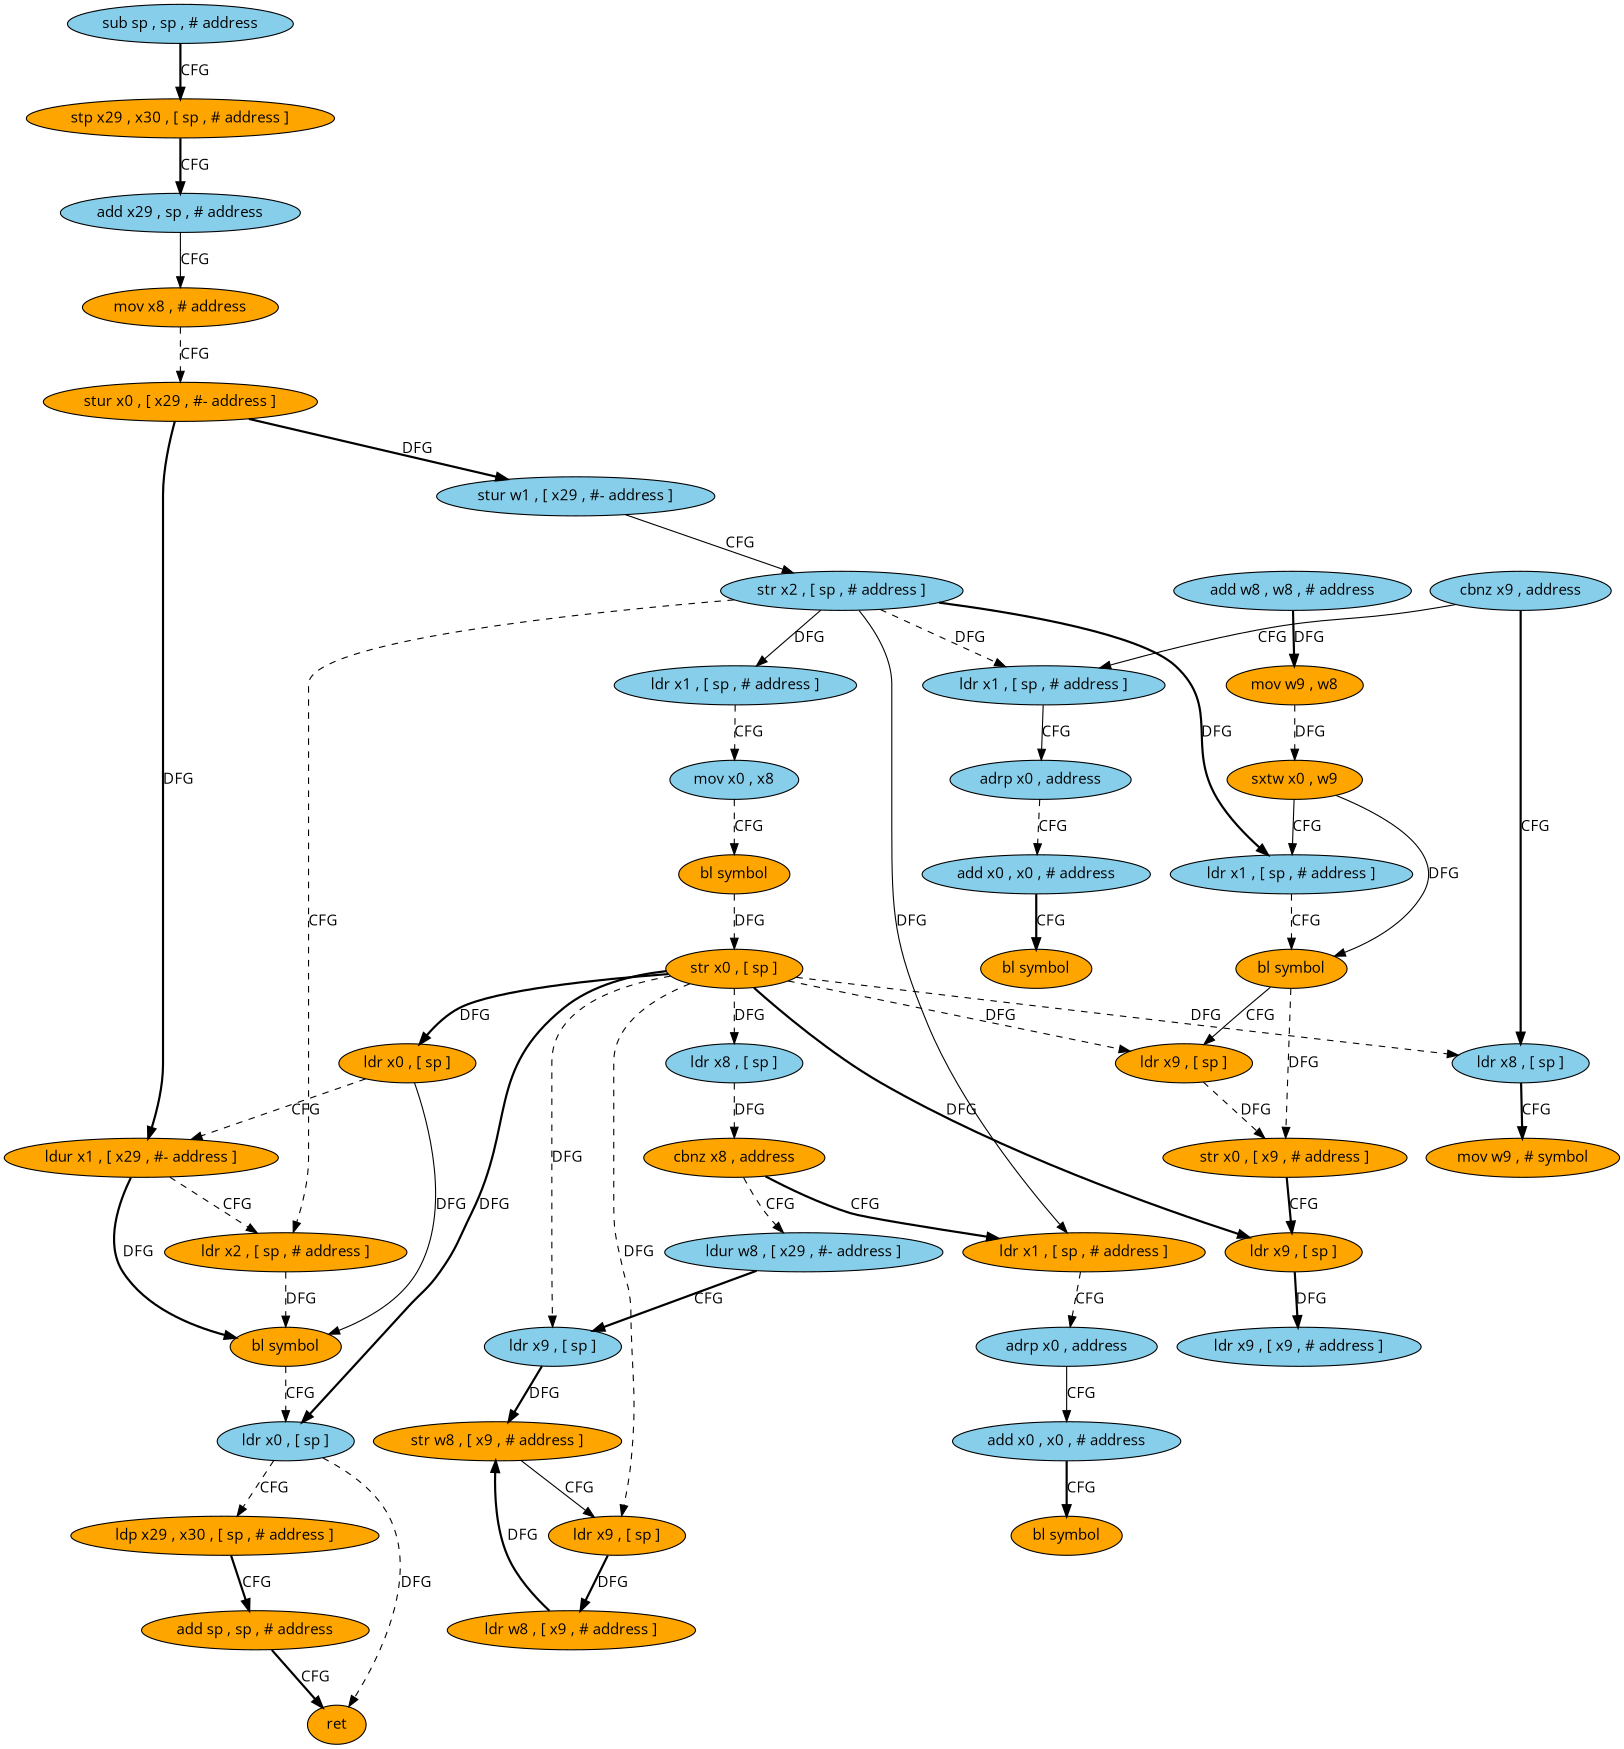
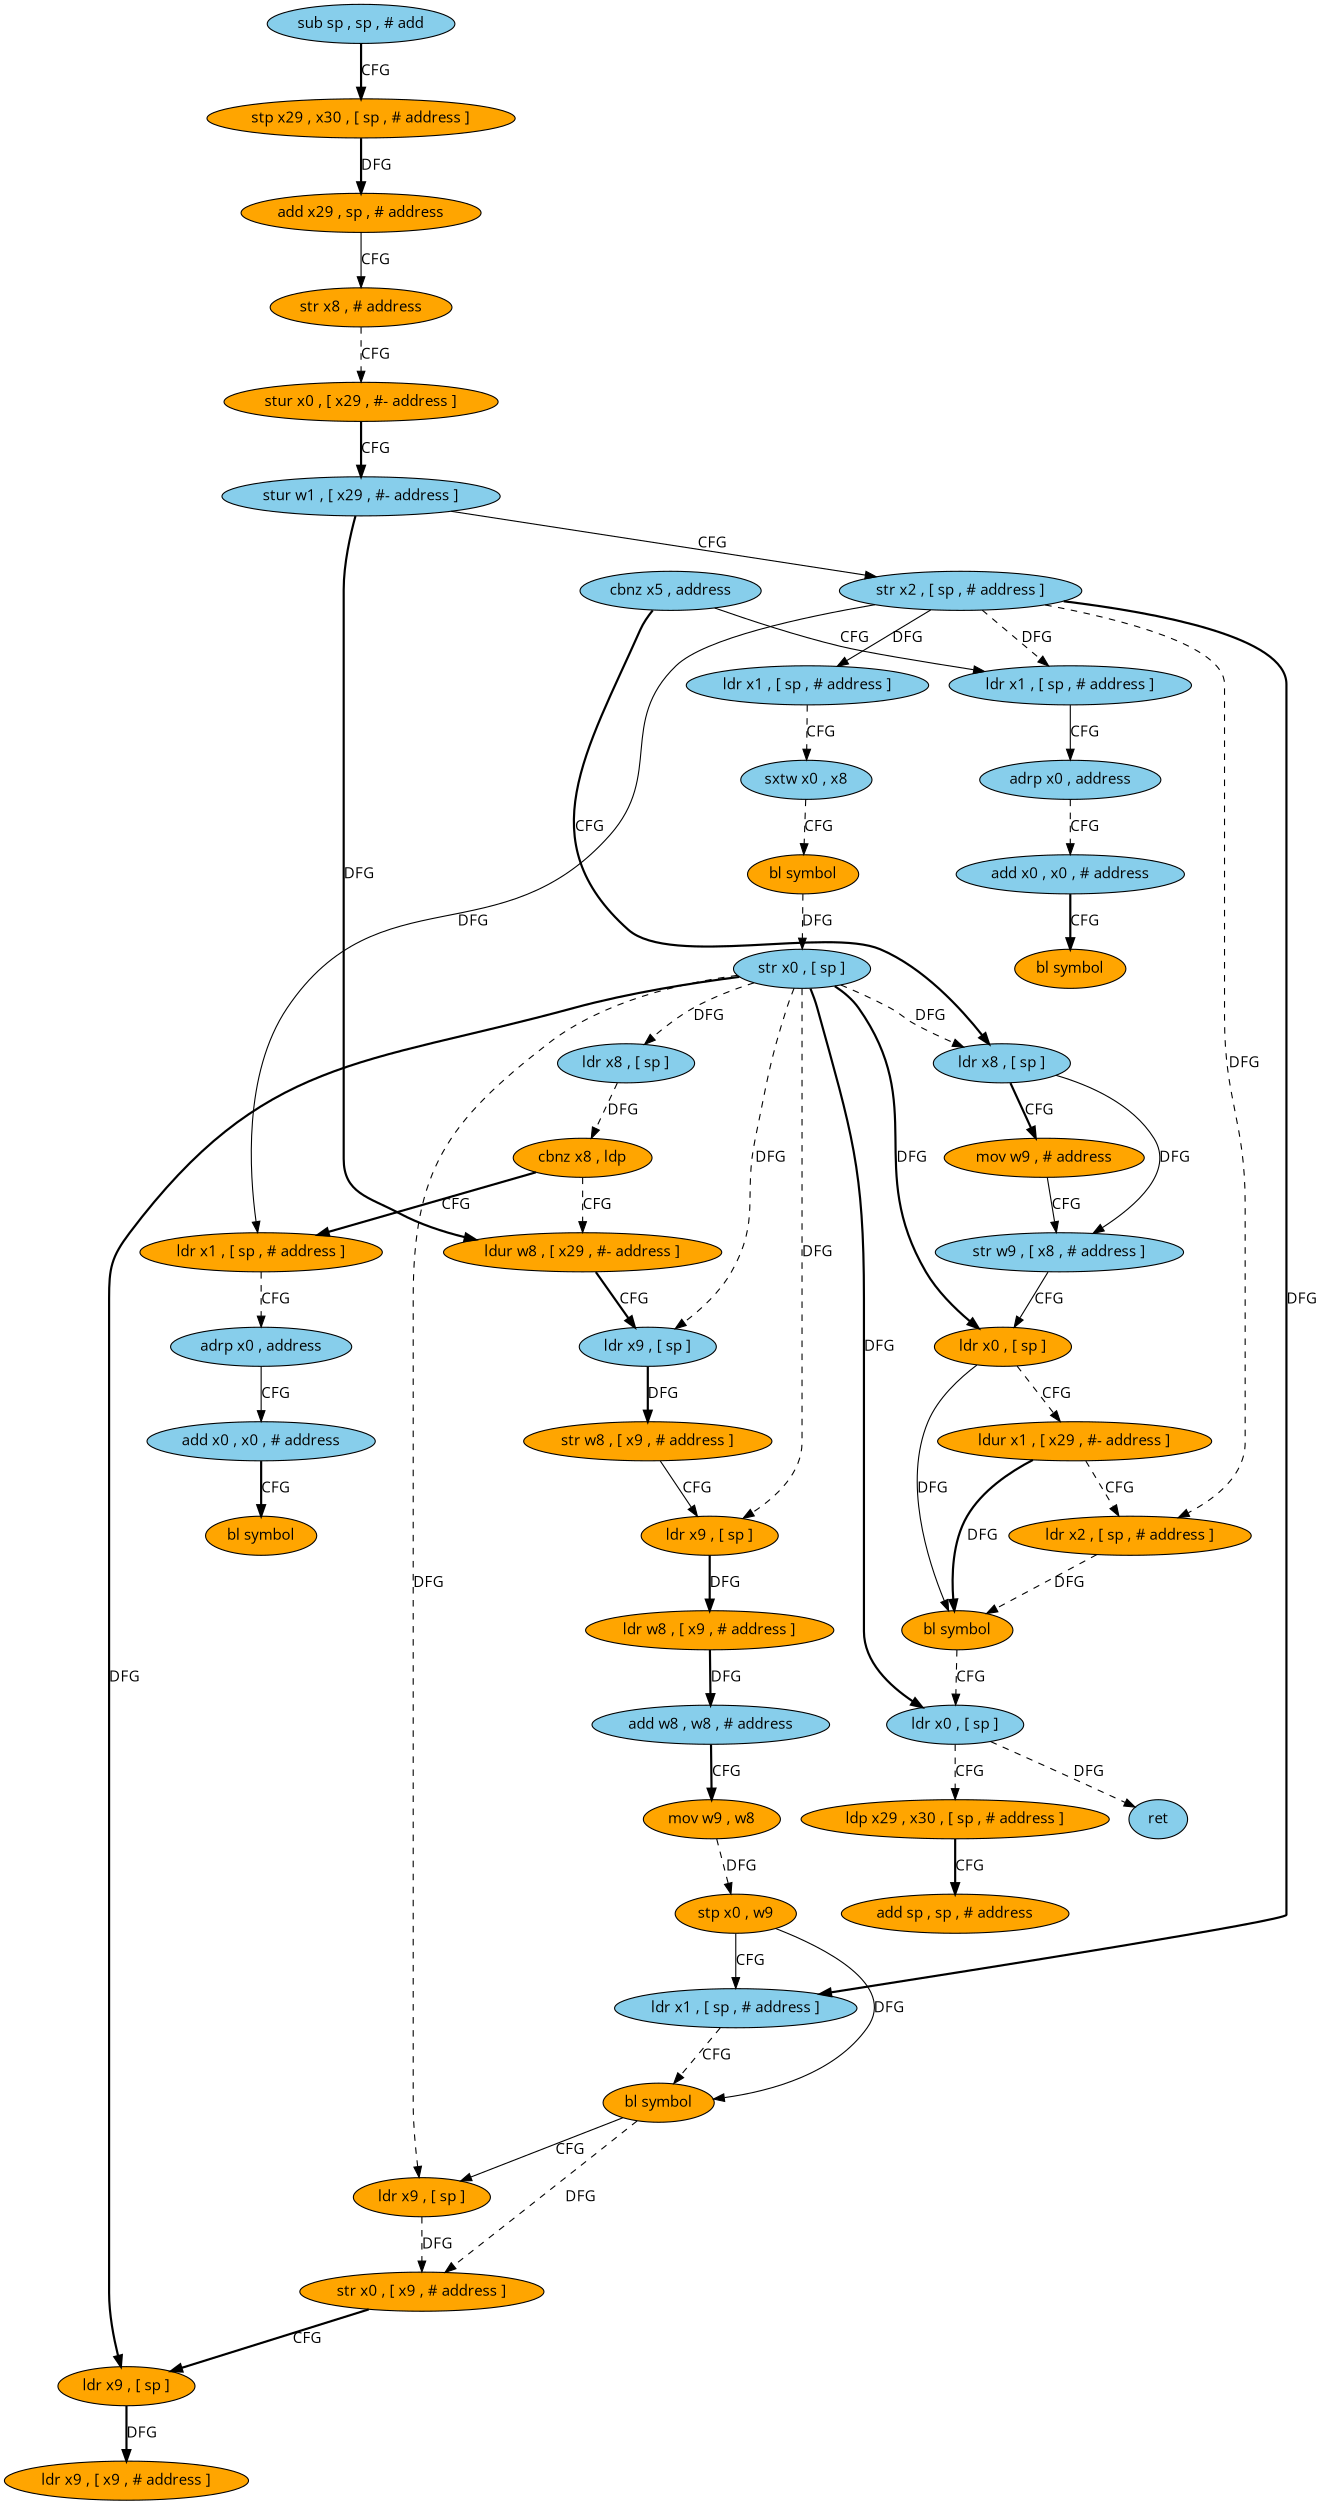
(180, 24) -> (361, 24)
(196, 166) -> (377, 166)
(180, 213) -> (361, 213)
(180, 307) -> (361, 307)
(418, 449) -> (376, 449)
(1521, 591) -> (671, 591)
(1309, 638) -> (727, 1772)
(163, 775) -> none
(734, 780) -> (806, 780)
(1295, 780) -> (736, 1914)
none -> (344, 914)
(324, 922) -> (1245, 1063)
(734, 969) -> (802, 969)
(734, 1158) -> (583, 1158)
(1523, 1158) -> (1044, 1158)
(804, 1252) -> (583, 1252)
none -> (1059, 1252)
(1299, 1347) -> (126, 2481)
(505, 1549) -> (710, 1672)
(293, 1674) -> none
(337, 1725) -> (1158, 1819)
